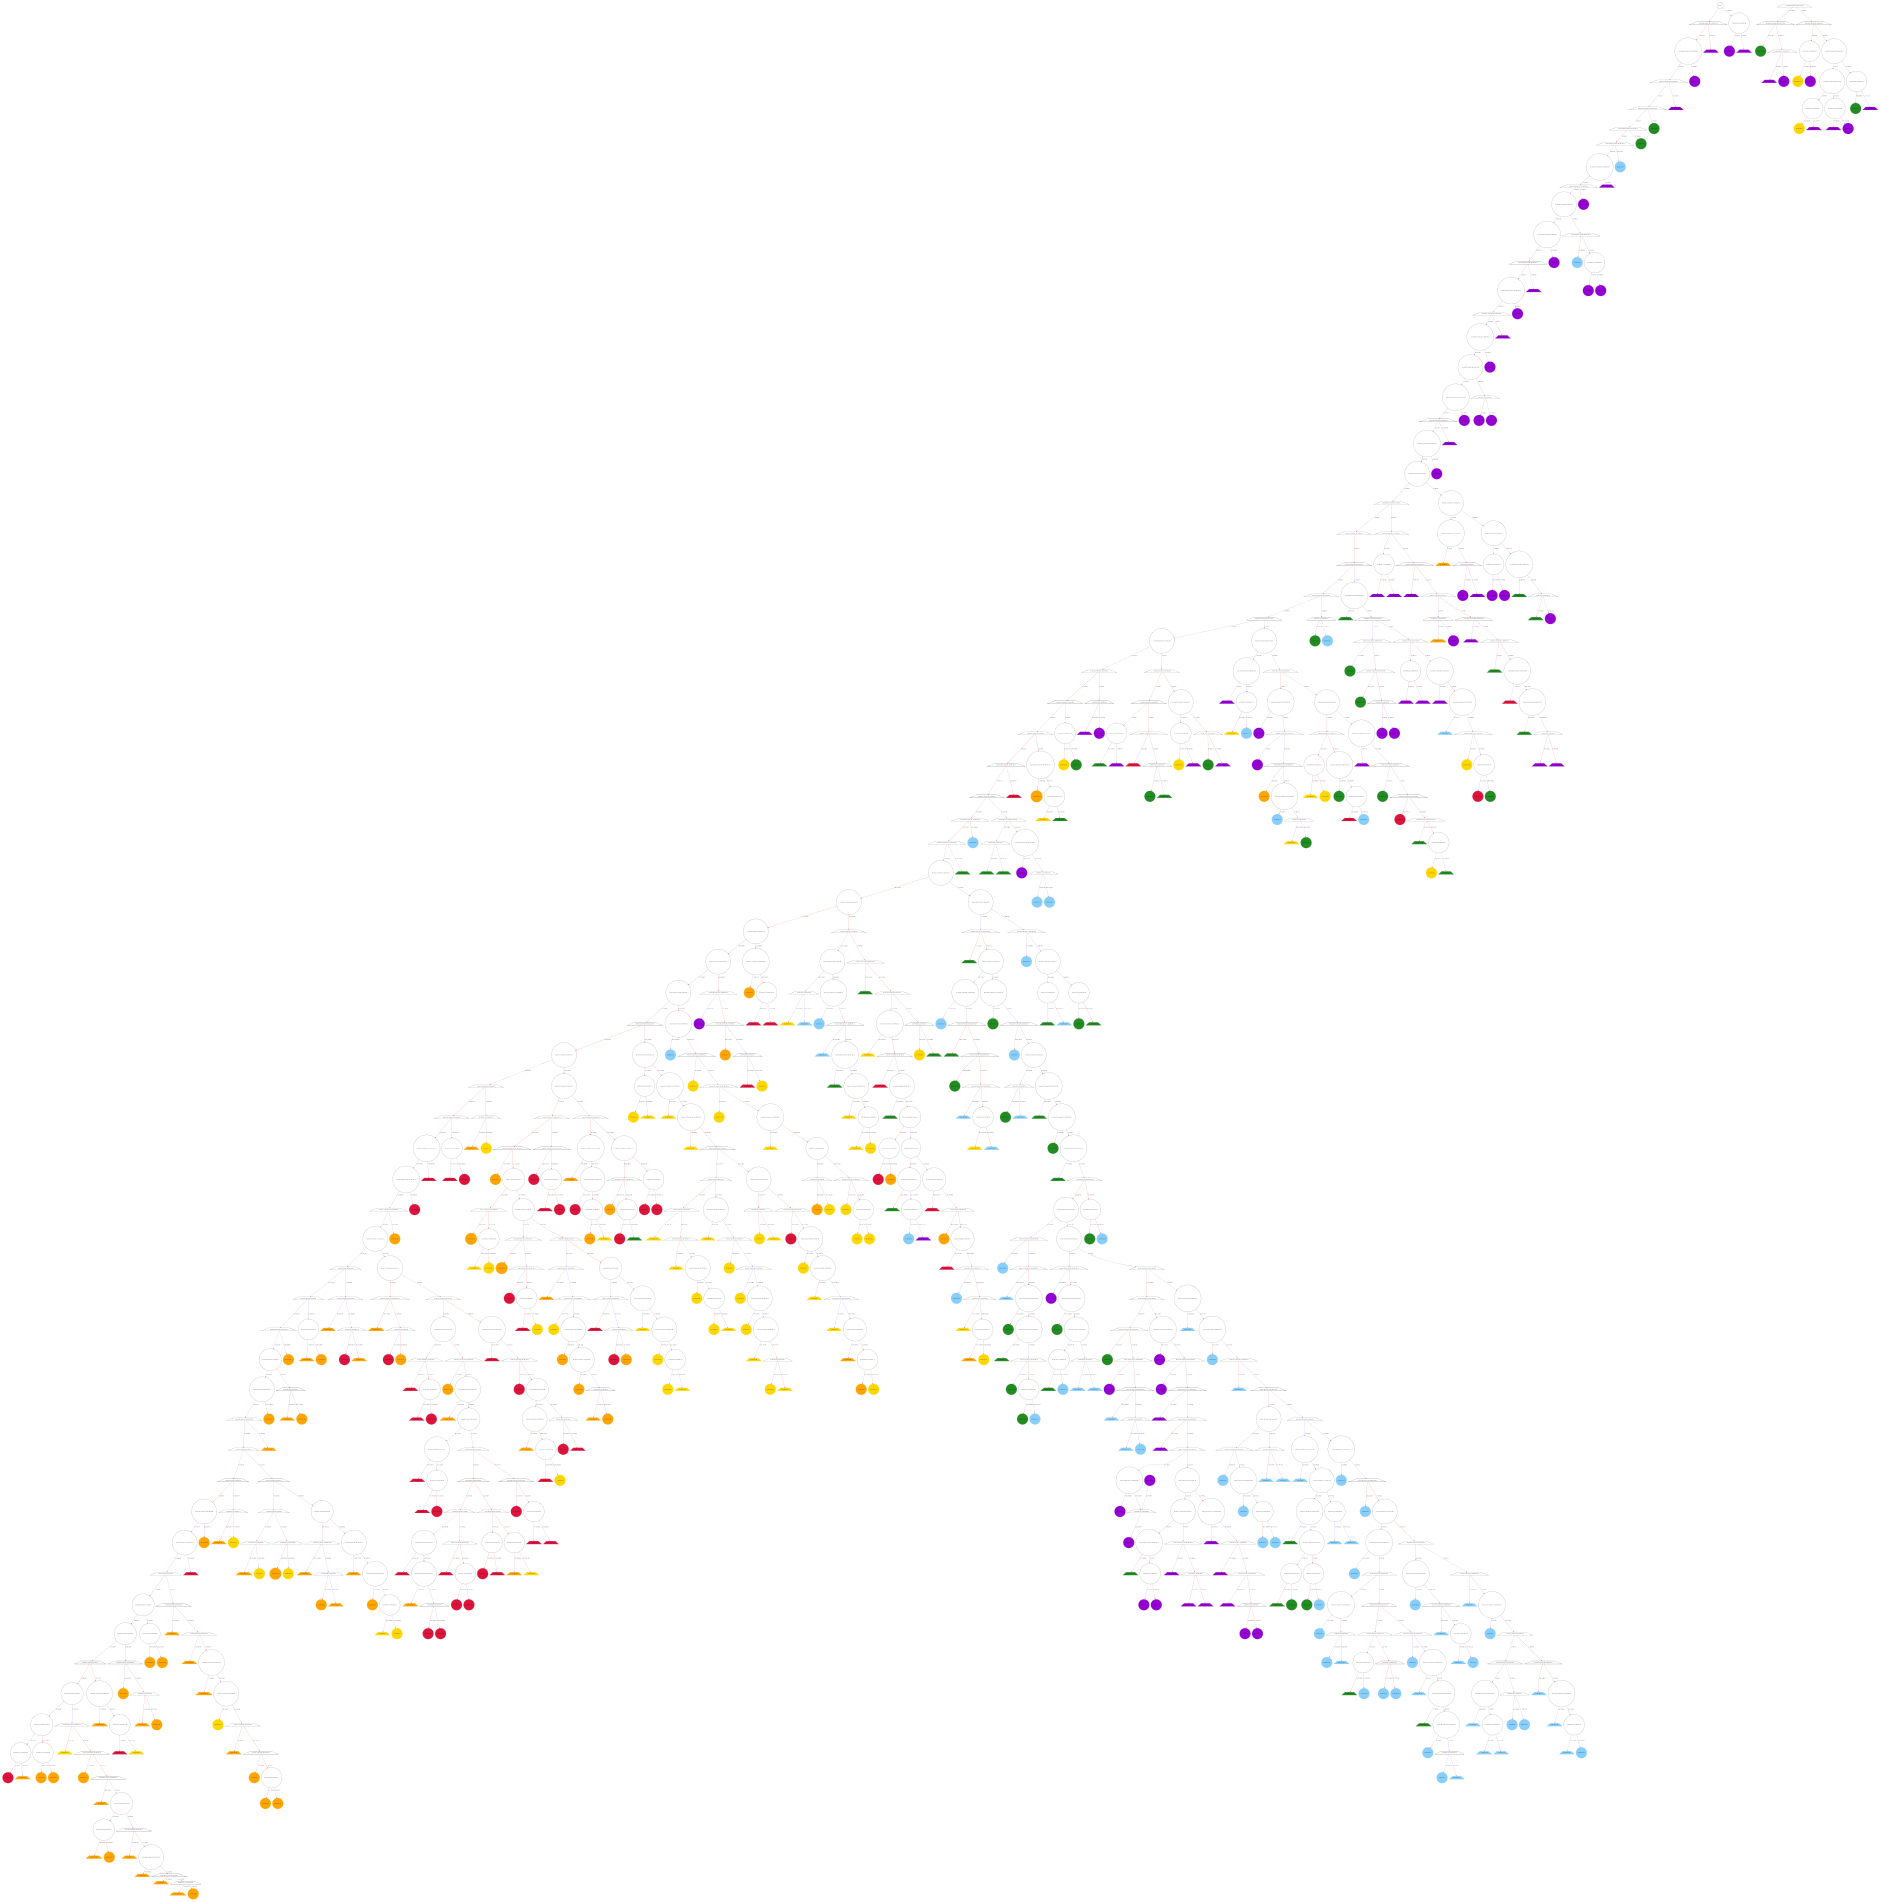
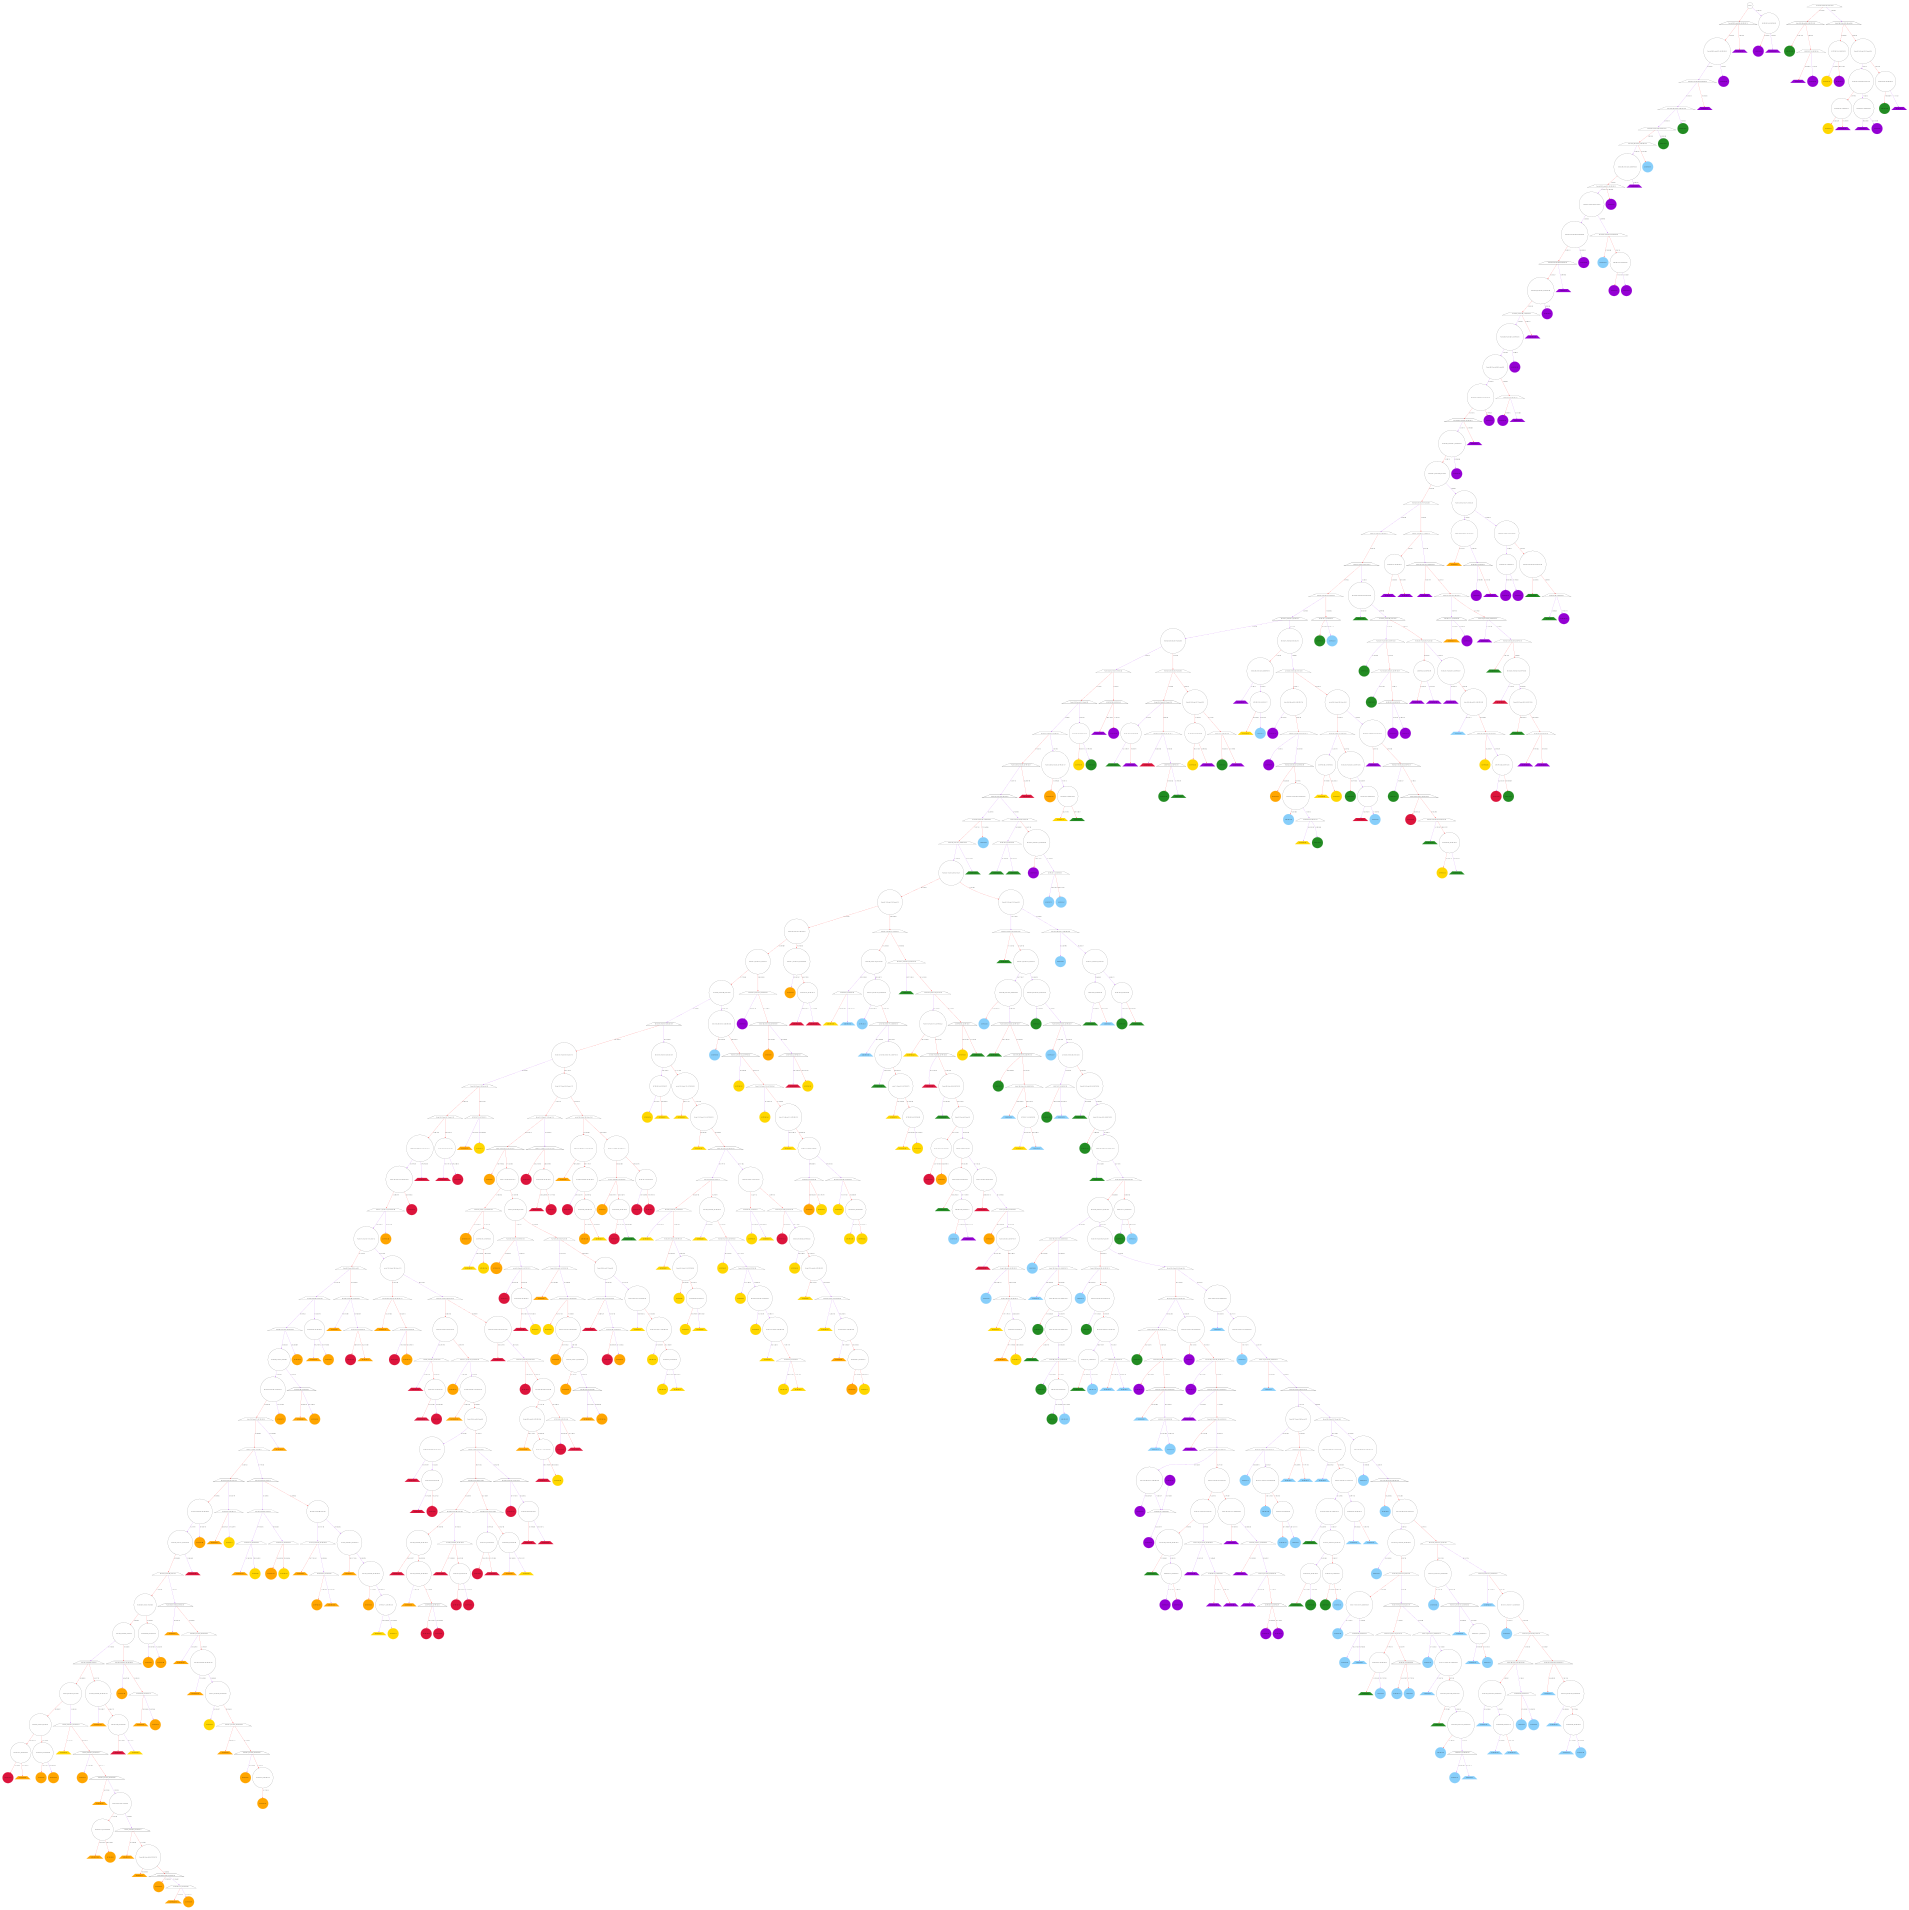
(1492, 420) -> (1518, 420)
(1051, 1298) -> (1080, 1298)
(278, 1803) -> none
(161, 1883) -> (159, 1887)
